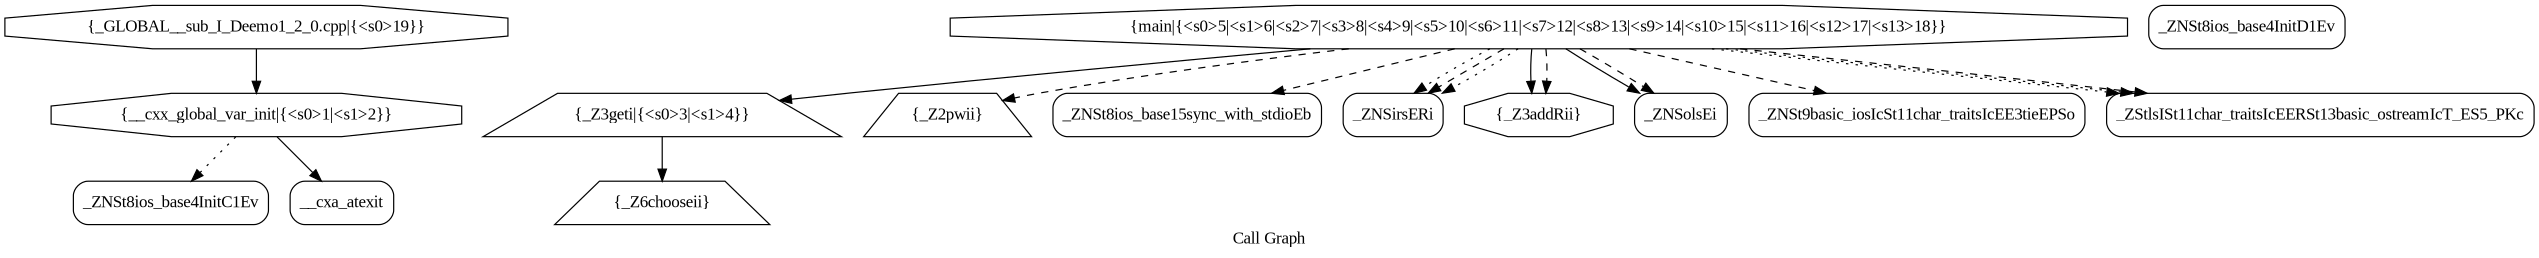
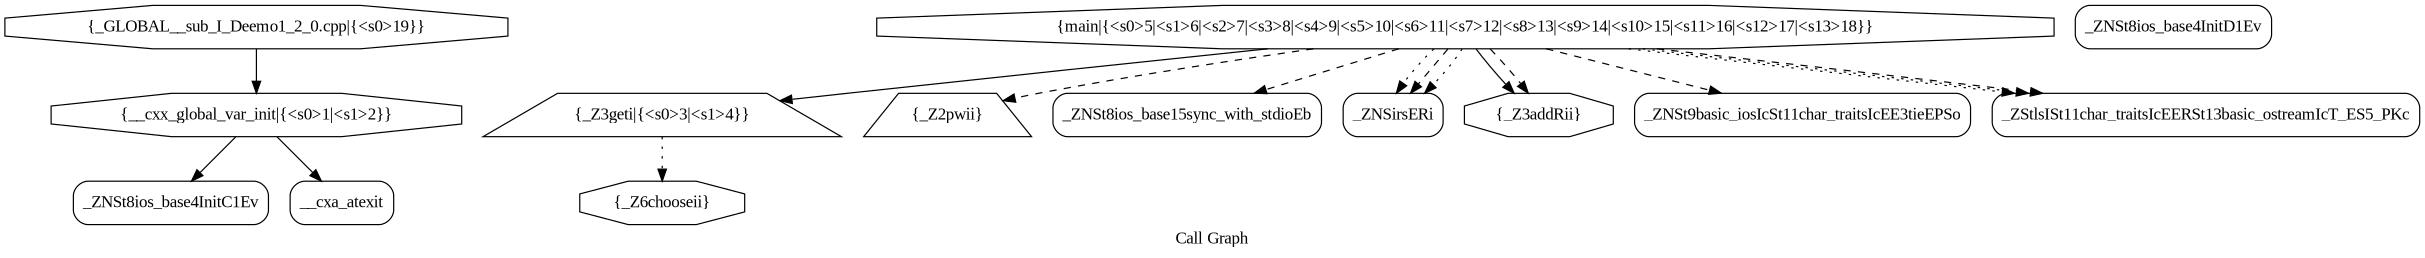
(1681, 115) -> none
(662, 153) -> (662, 153)
(218, 155) -> (218, 155)
(662, 203) -> (662, 203)
